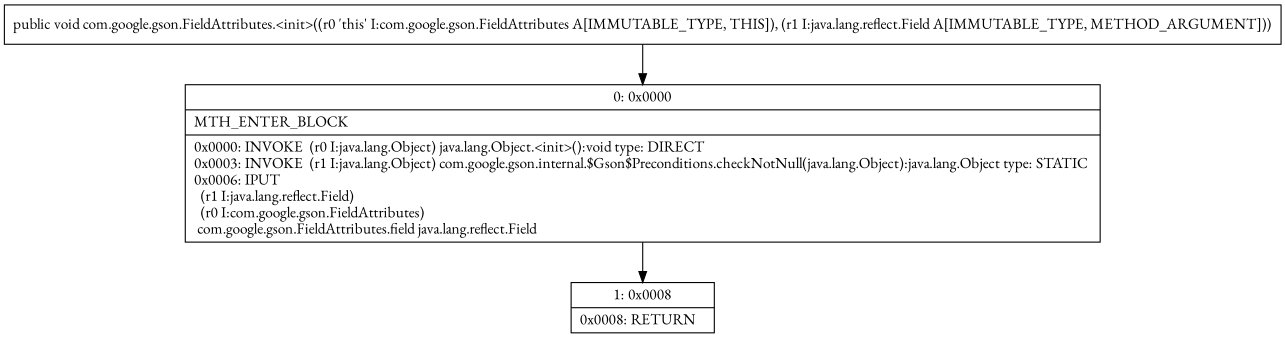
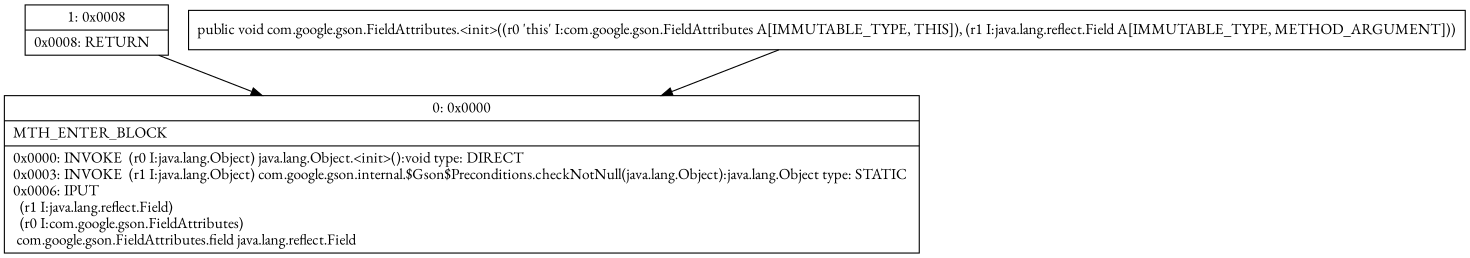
(643, 257) -> (205, 73)
